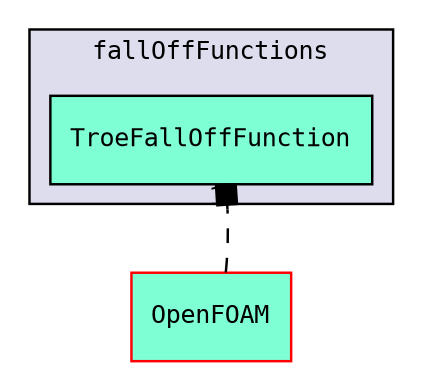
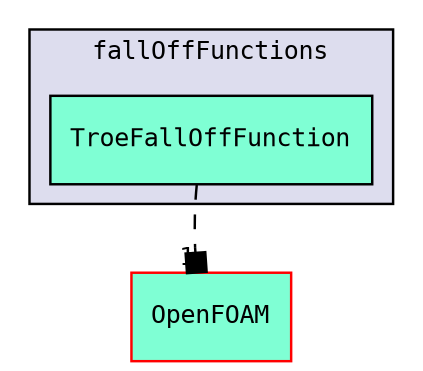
(228, 241) -> (195, 220)
